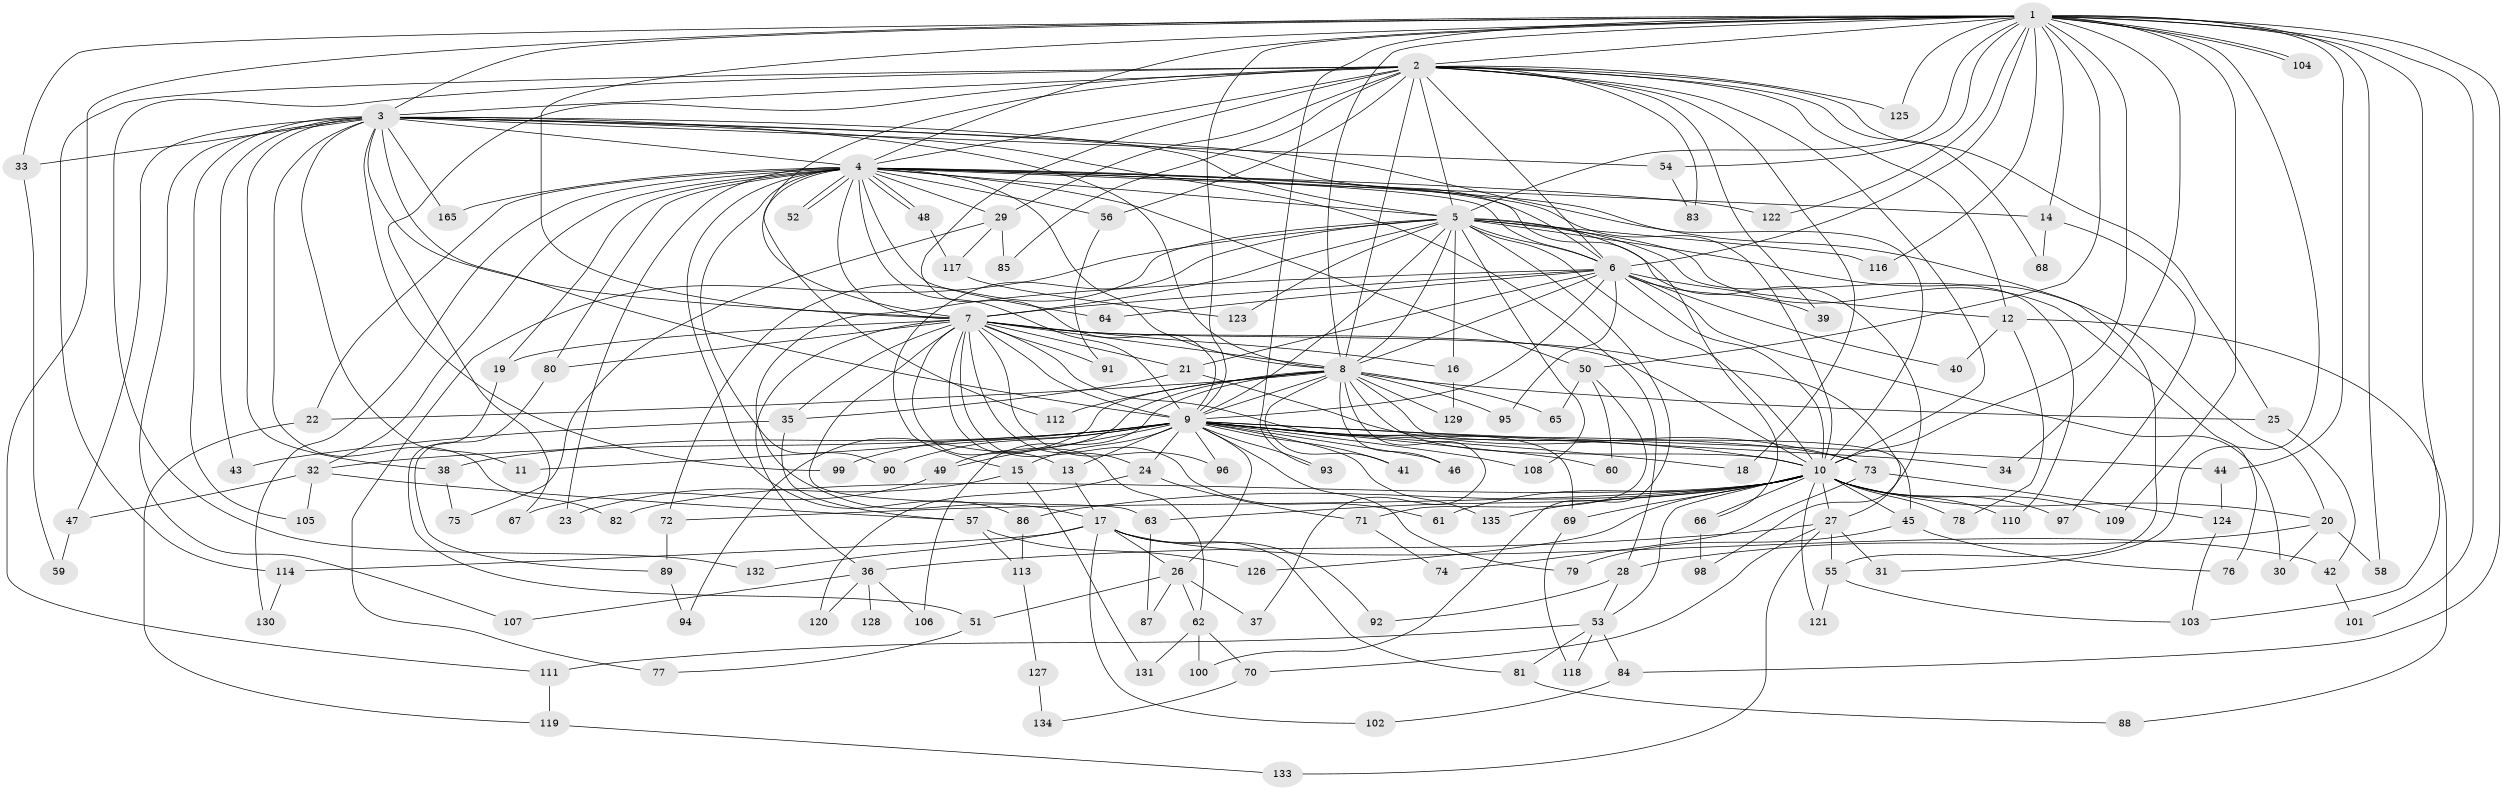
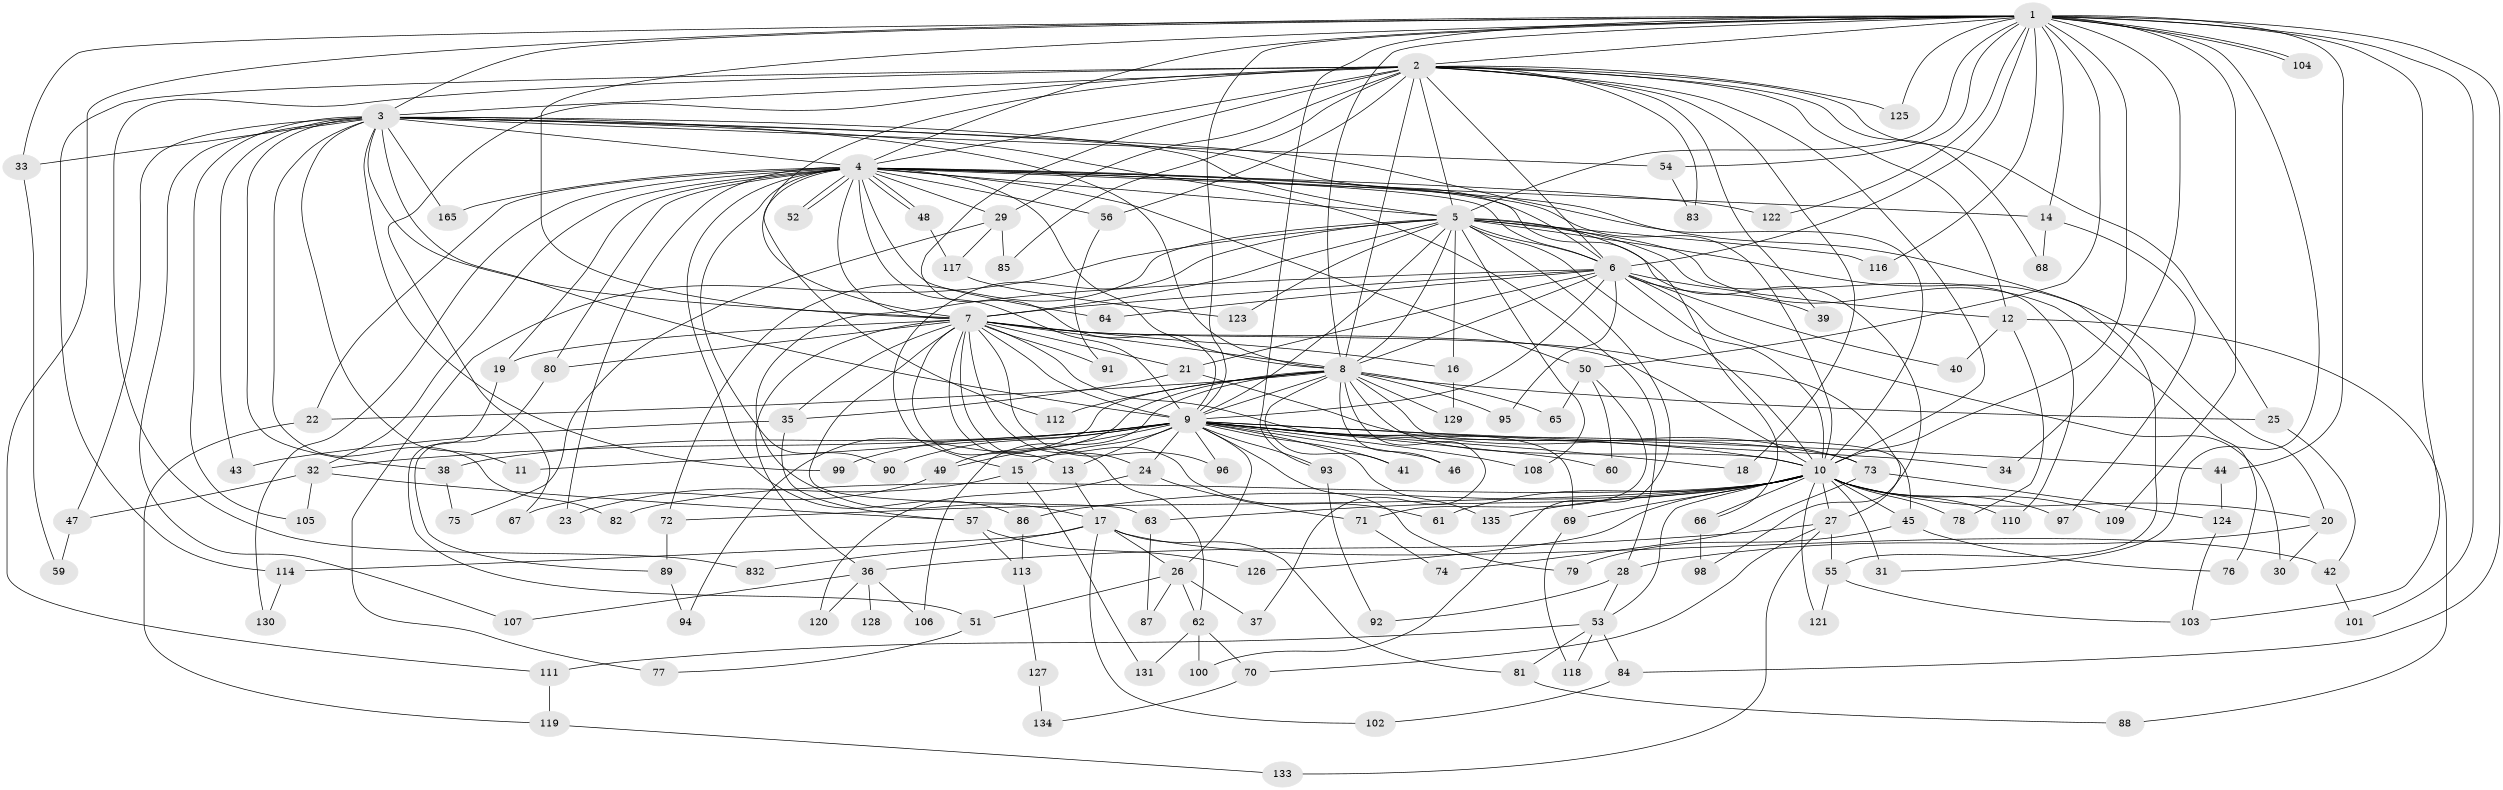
(1858, 548) -> (1861, 516)
(1305, 559) -> (1340, 543)
(755, 572) -> (755, 572)
(2381, 572) -> none
